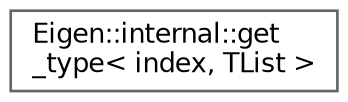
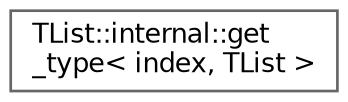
(174, 51) -> (174, 51)
